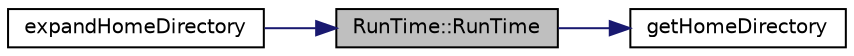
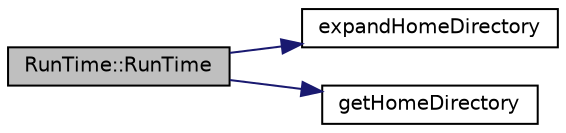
(290, 28) -> (256, 50)
